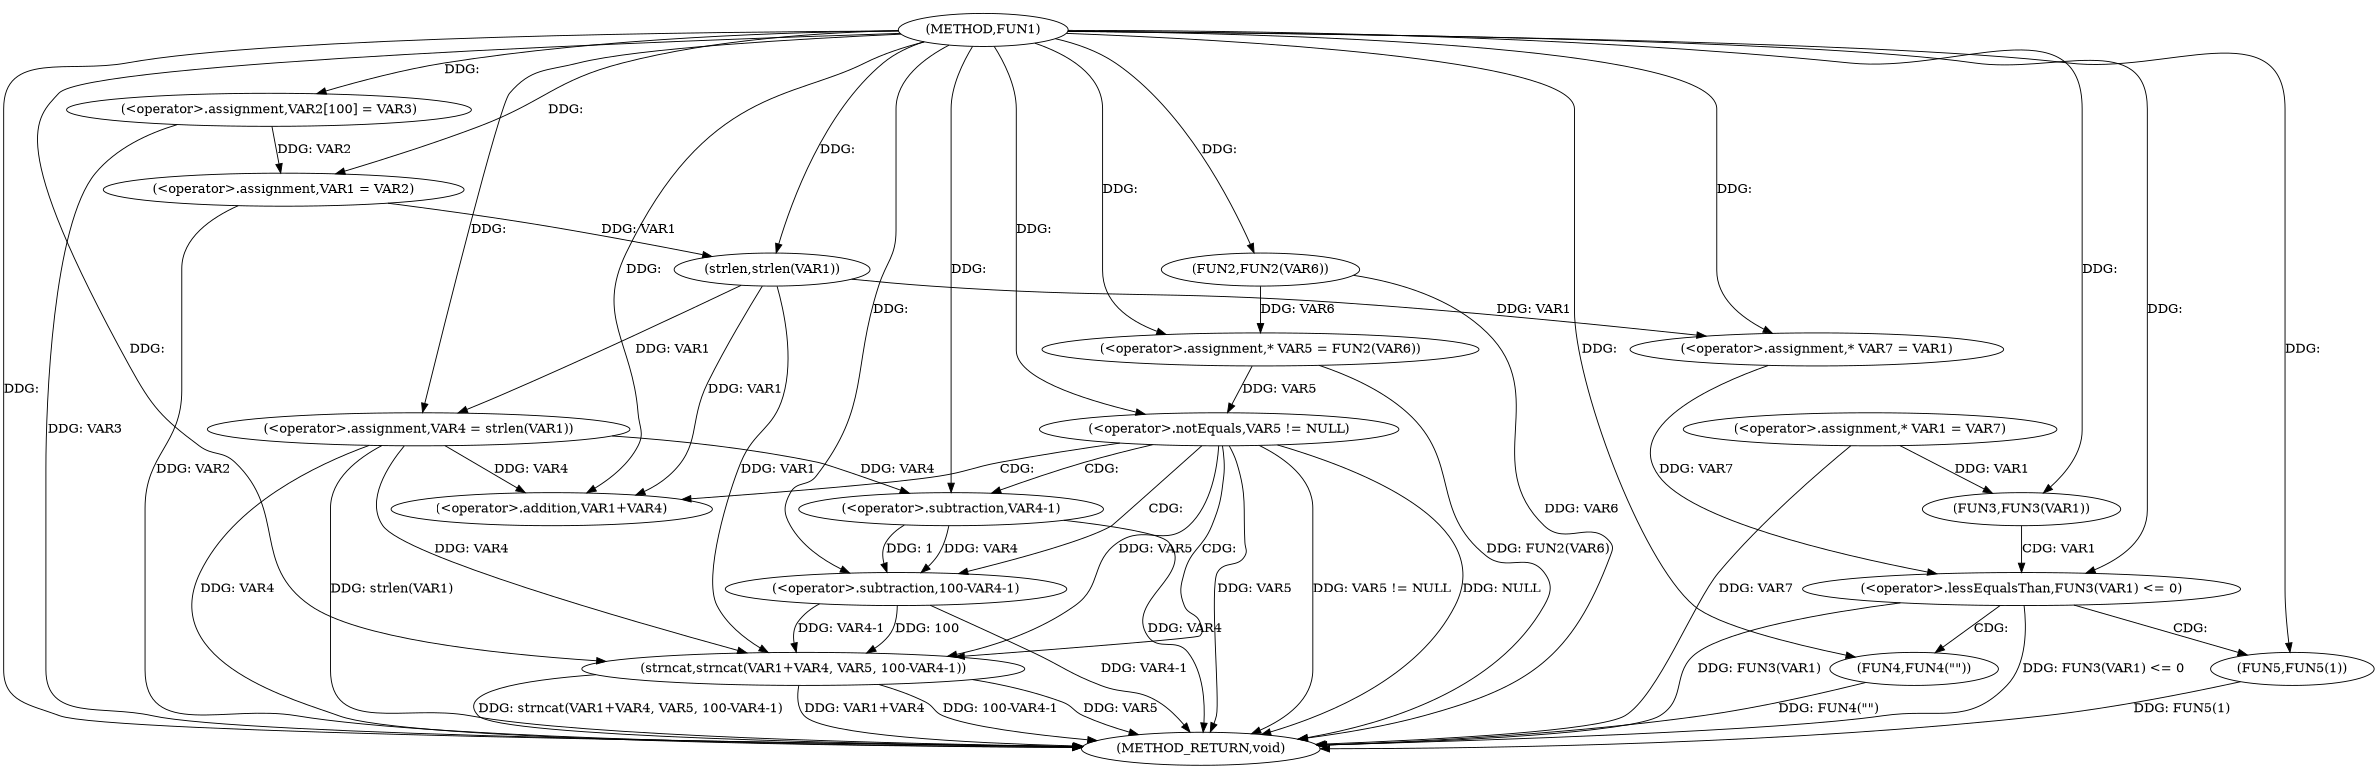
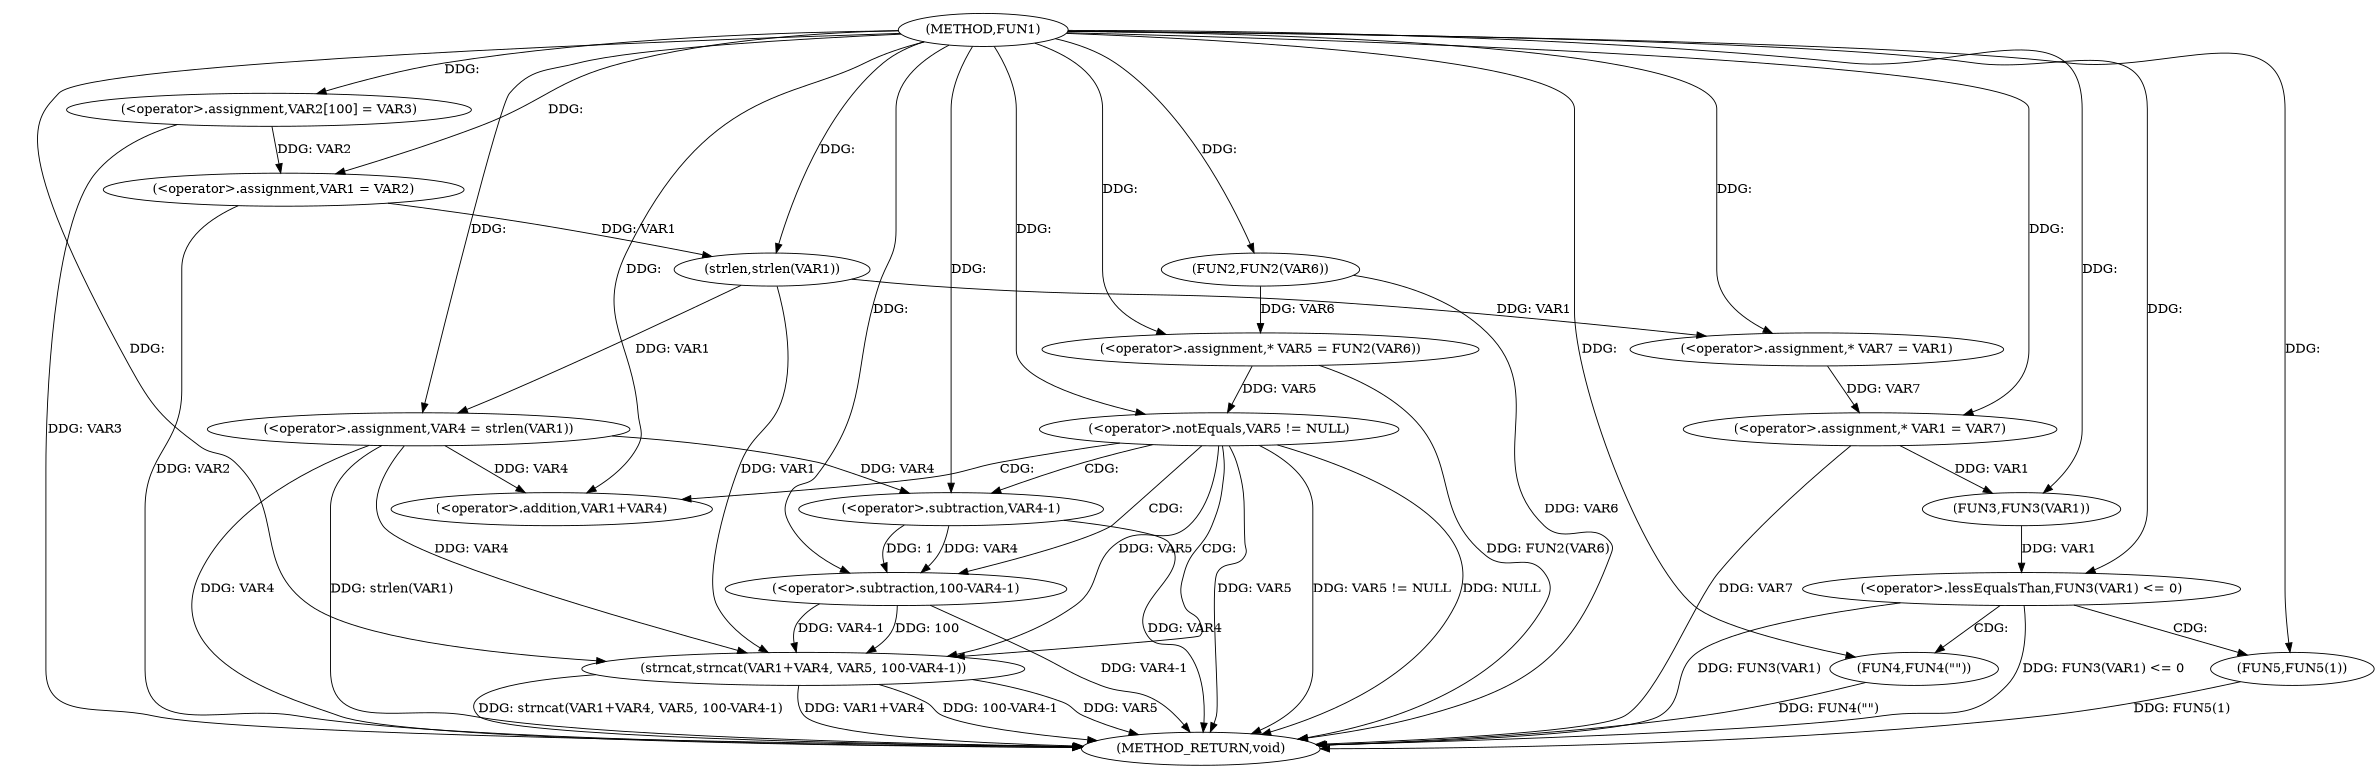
(704, 392) -> none
(4, 476) -> (1716, 60)
(1703, 508) -> (1841, 385)
(2059, 549) -> (2059, 549)
